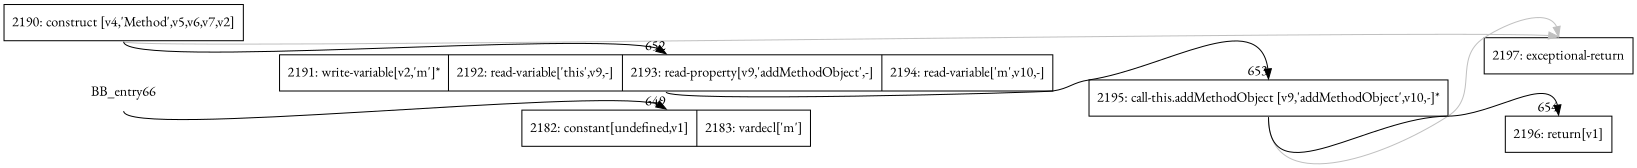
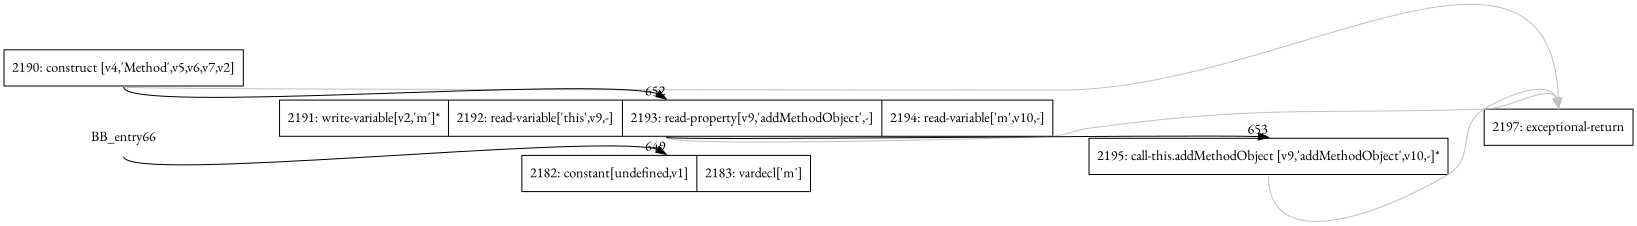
none -> (1113, 125)
(1559, 134) -> none
